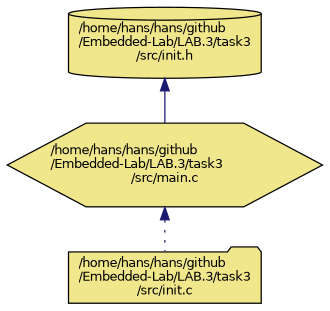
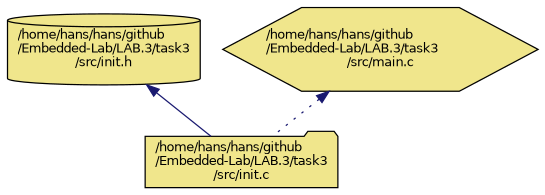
(165, 107) -> (184, 115)
